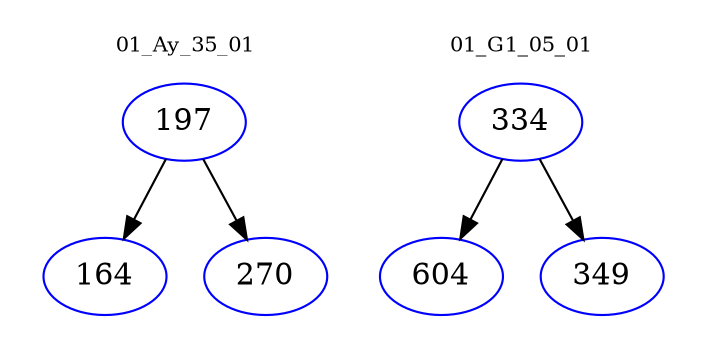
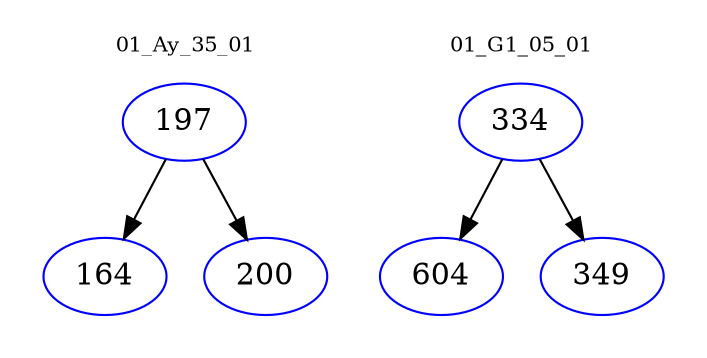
(266, 276) -> (266, 276)
